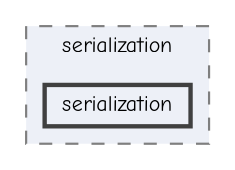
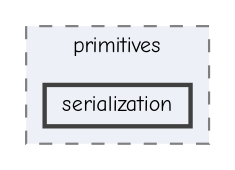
(118, 47) -> (118, 47)
